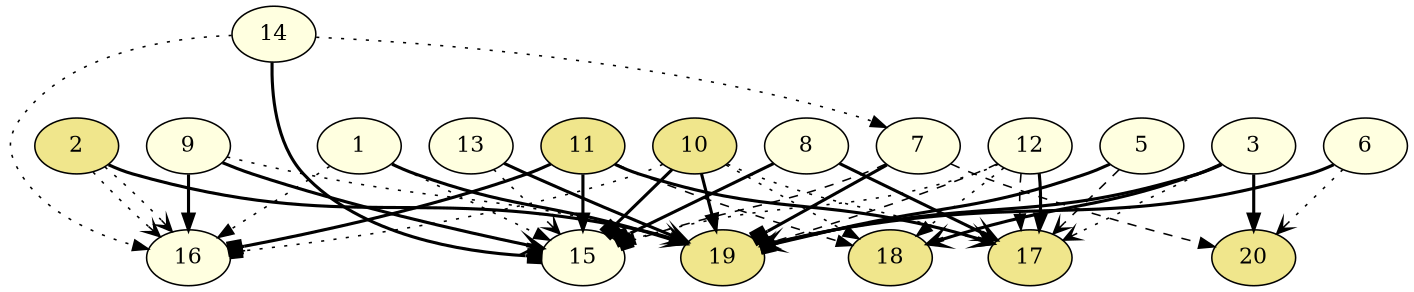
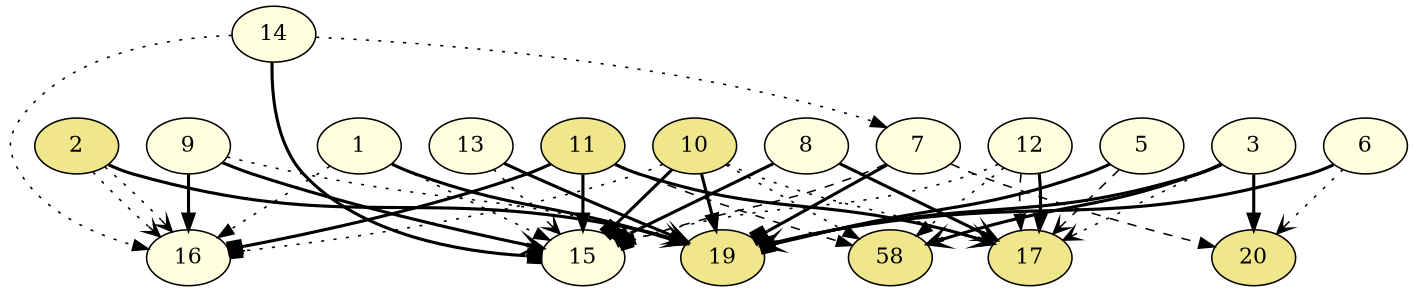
(888, 205) -> none
(890, 258) -> (890, 258)
